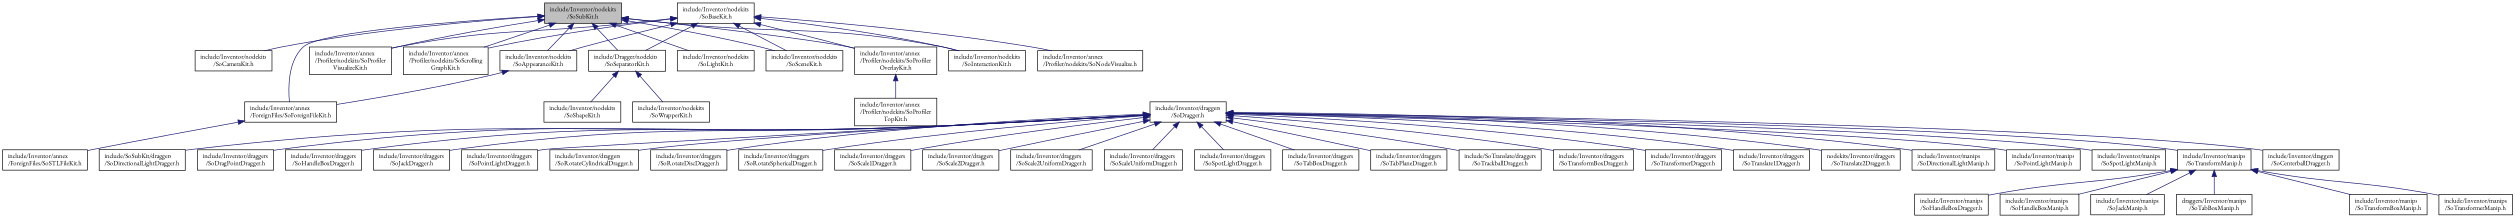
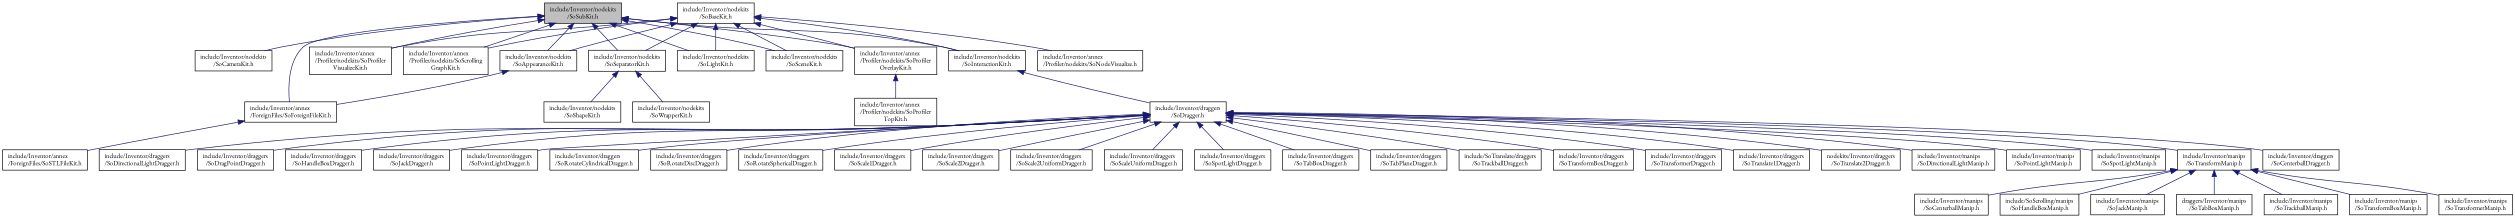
none -> (716, 41)
(627, 61) -> (627, 61)
none -> (1087, 88)
(142, 160) -> (142, 160)
(1951, 205) -> (1951, 205)
(2039, 205) -> (2039, 205)
none -> (2301, 205)
